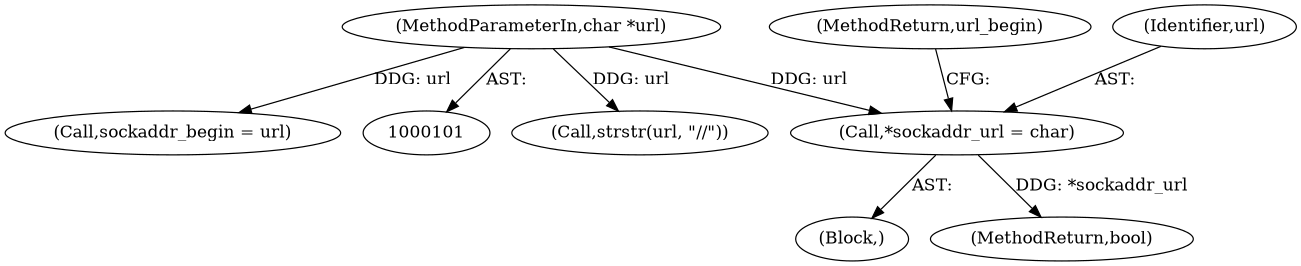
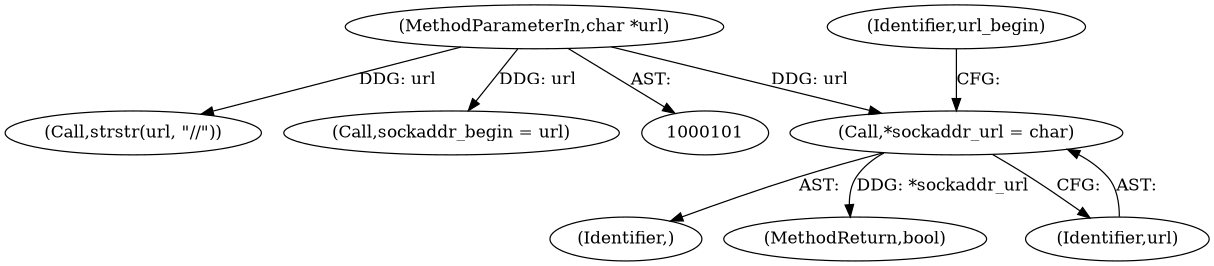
(930, 27) -> (956, 27)
none -> (1037, 182)
(852, 239) -> (626, 239)
